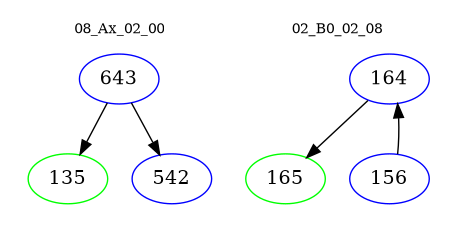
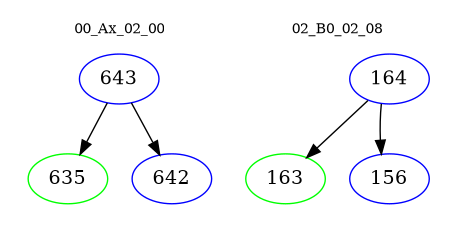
(120, 30) -> (120, 30)
(399, 136) -> (380, 122)
(68, 179) -> (68, 179)
(172, 179) -> (172, 179)
(286, 179) -> (286, 179)
